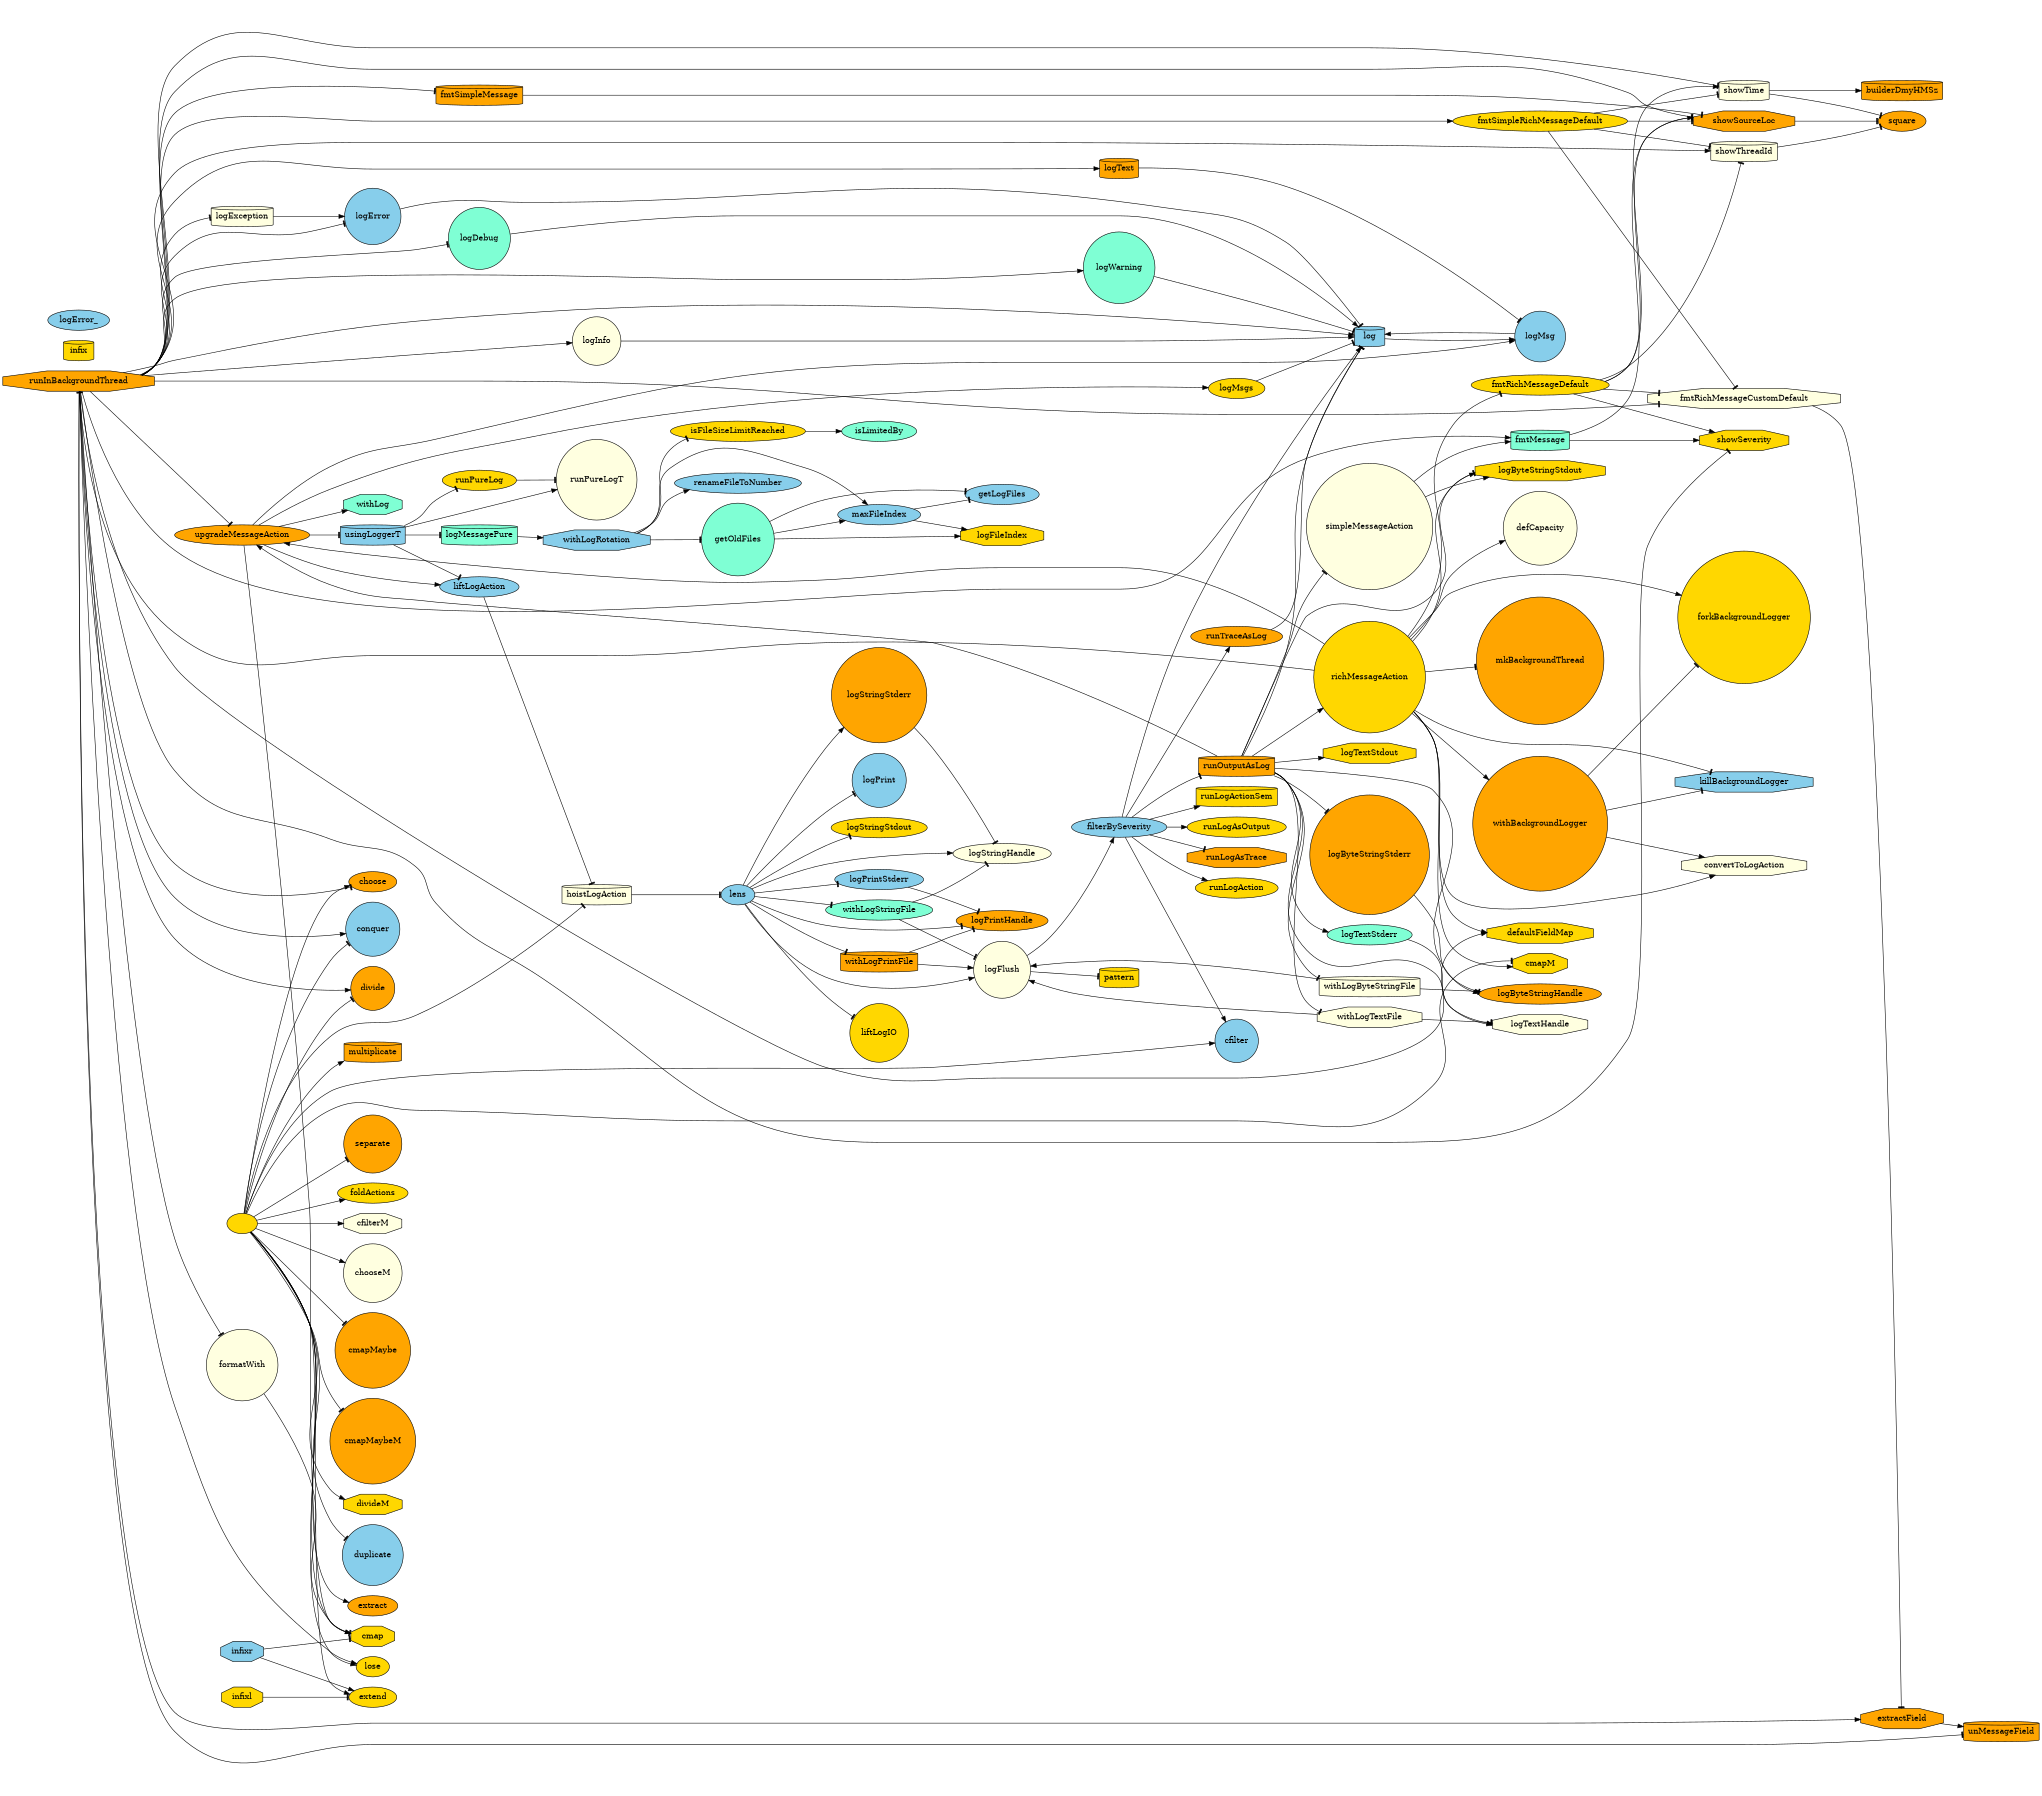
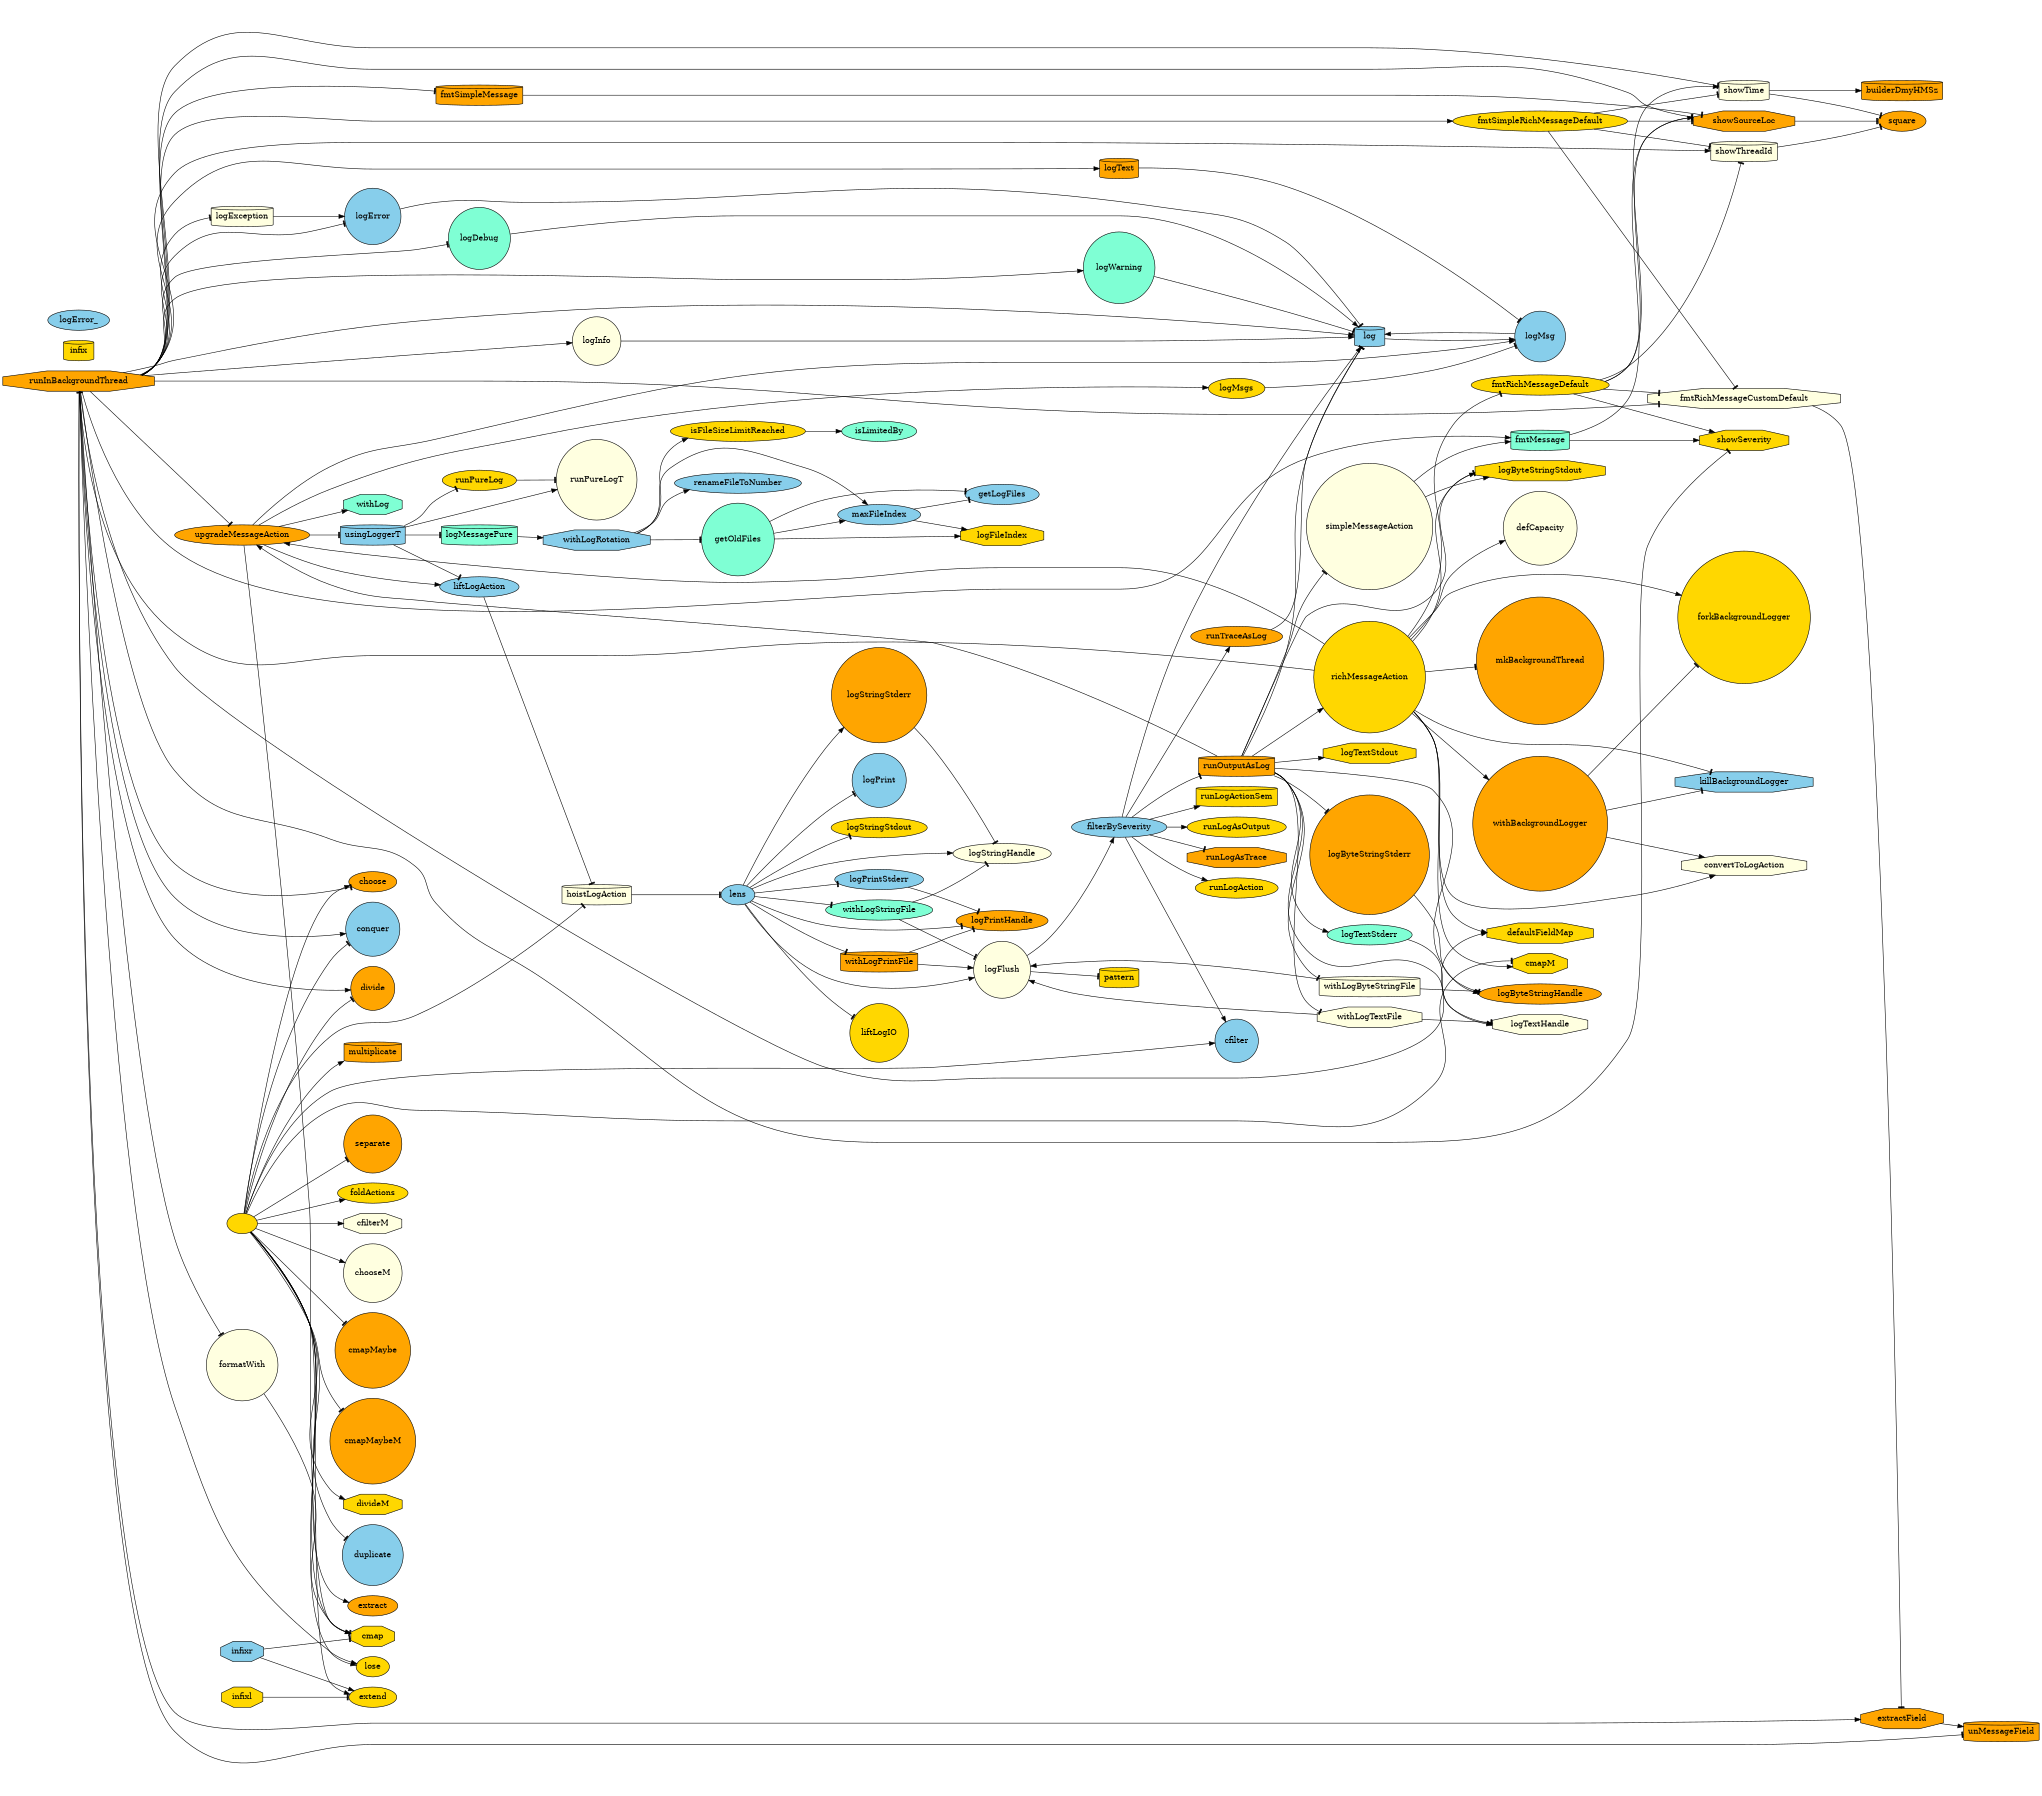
(1294, 366) -> (1391, 377)
(660, 474) -> (660, 474)
